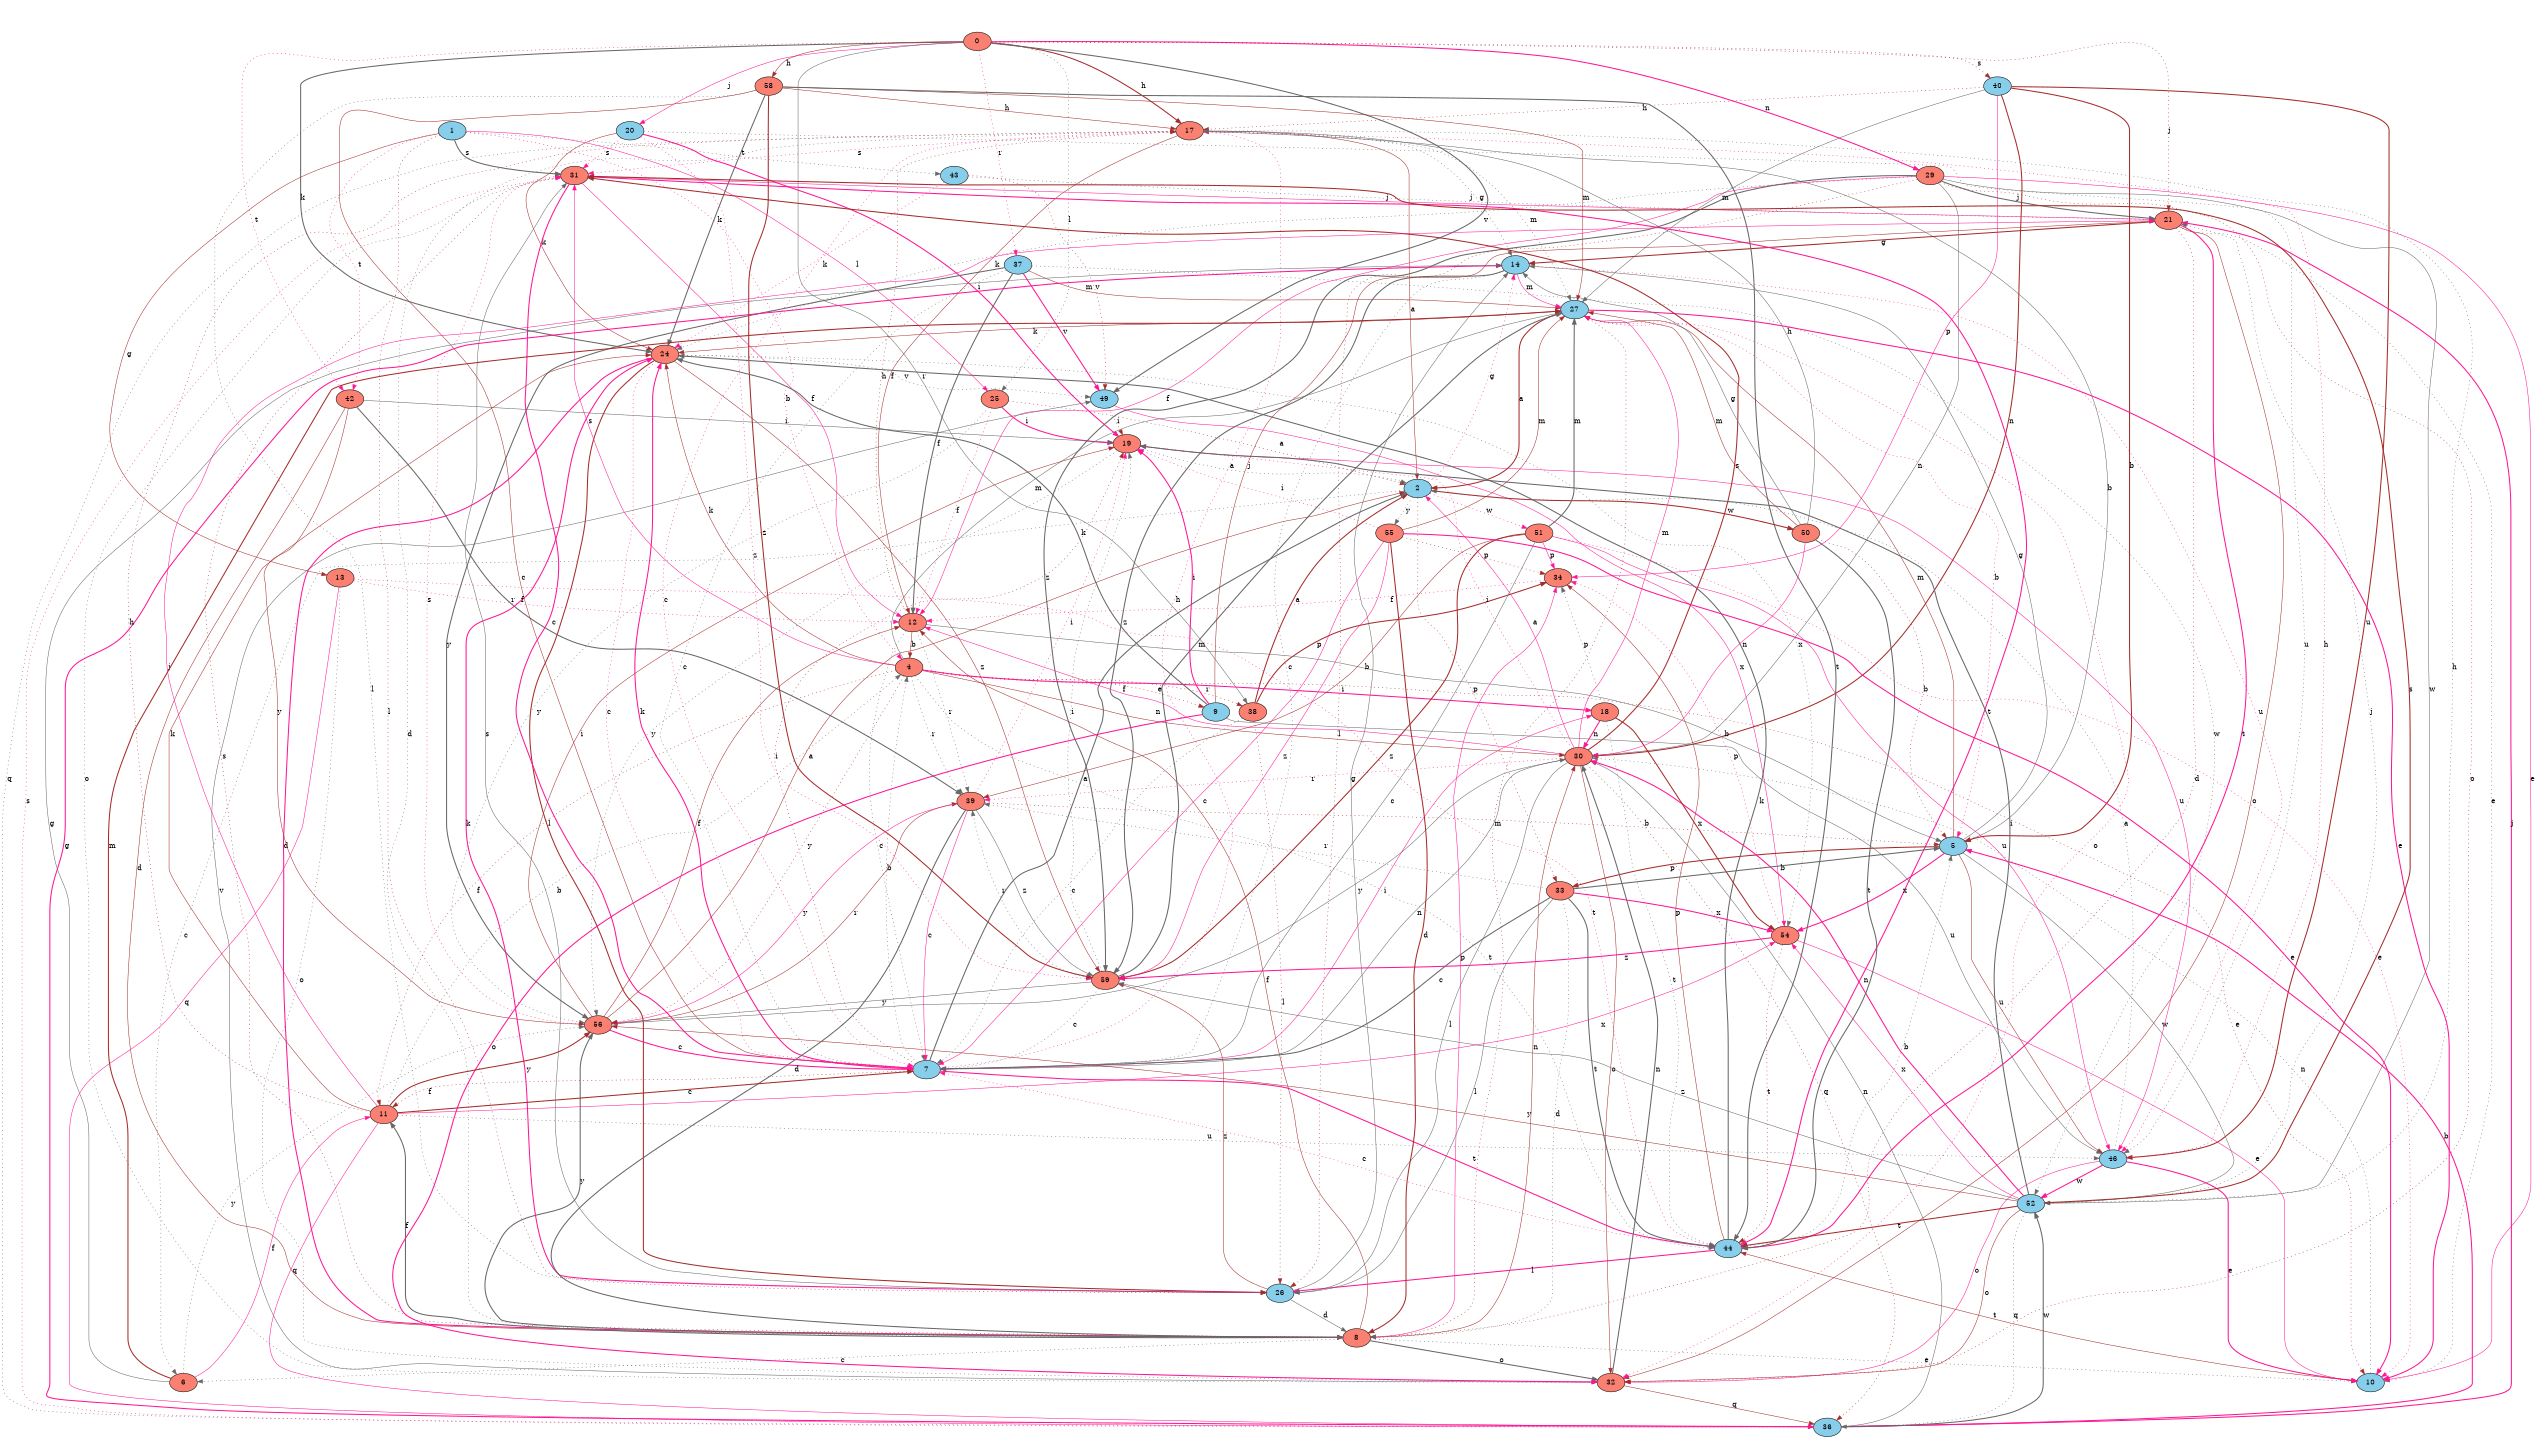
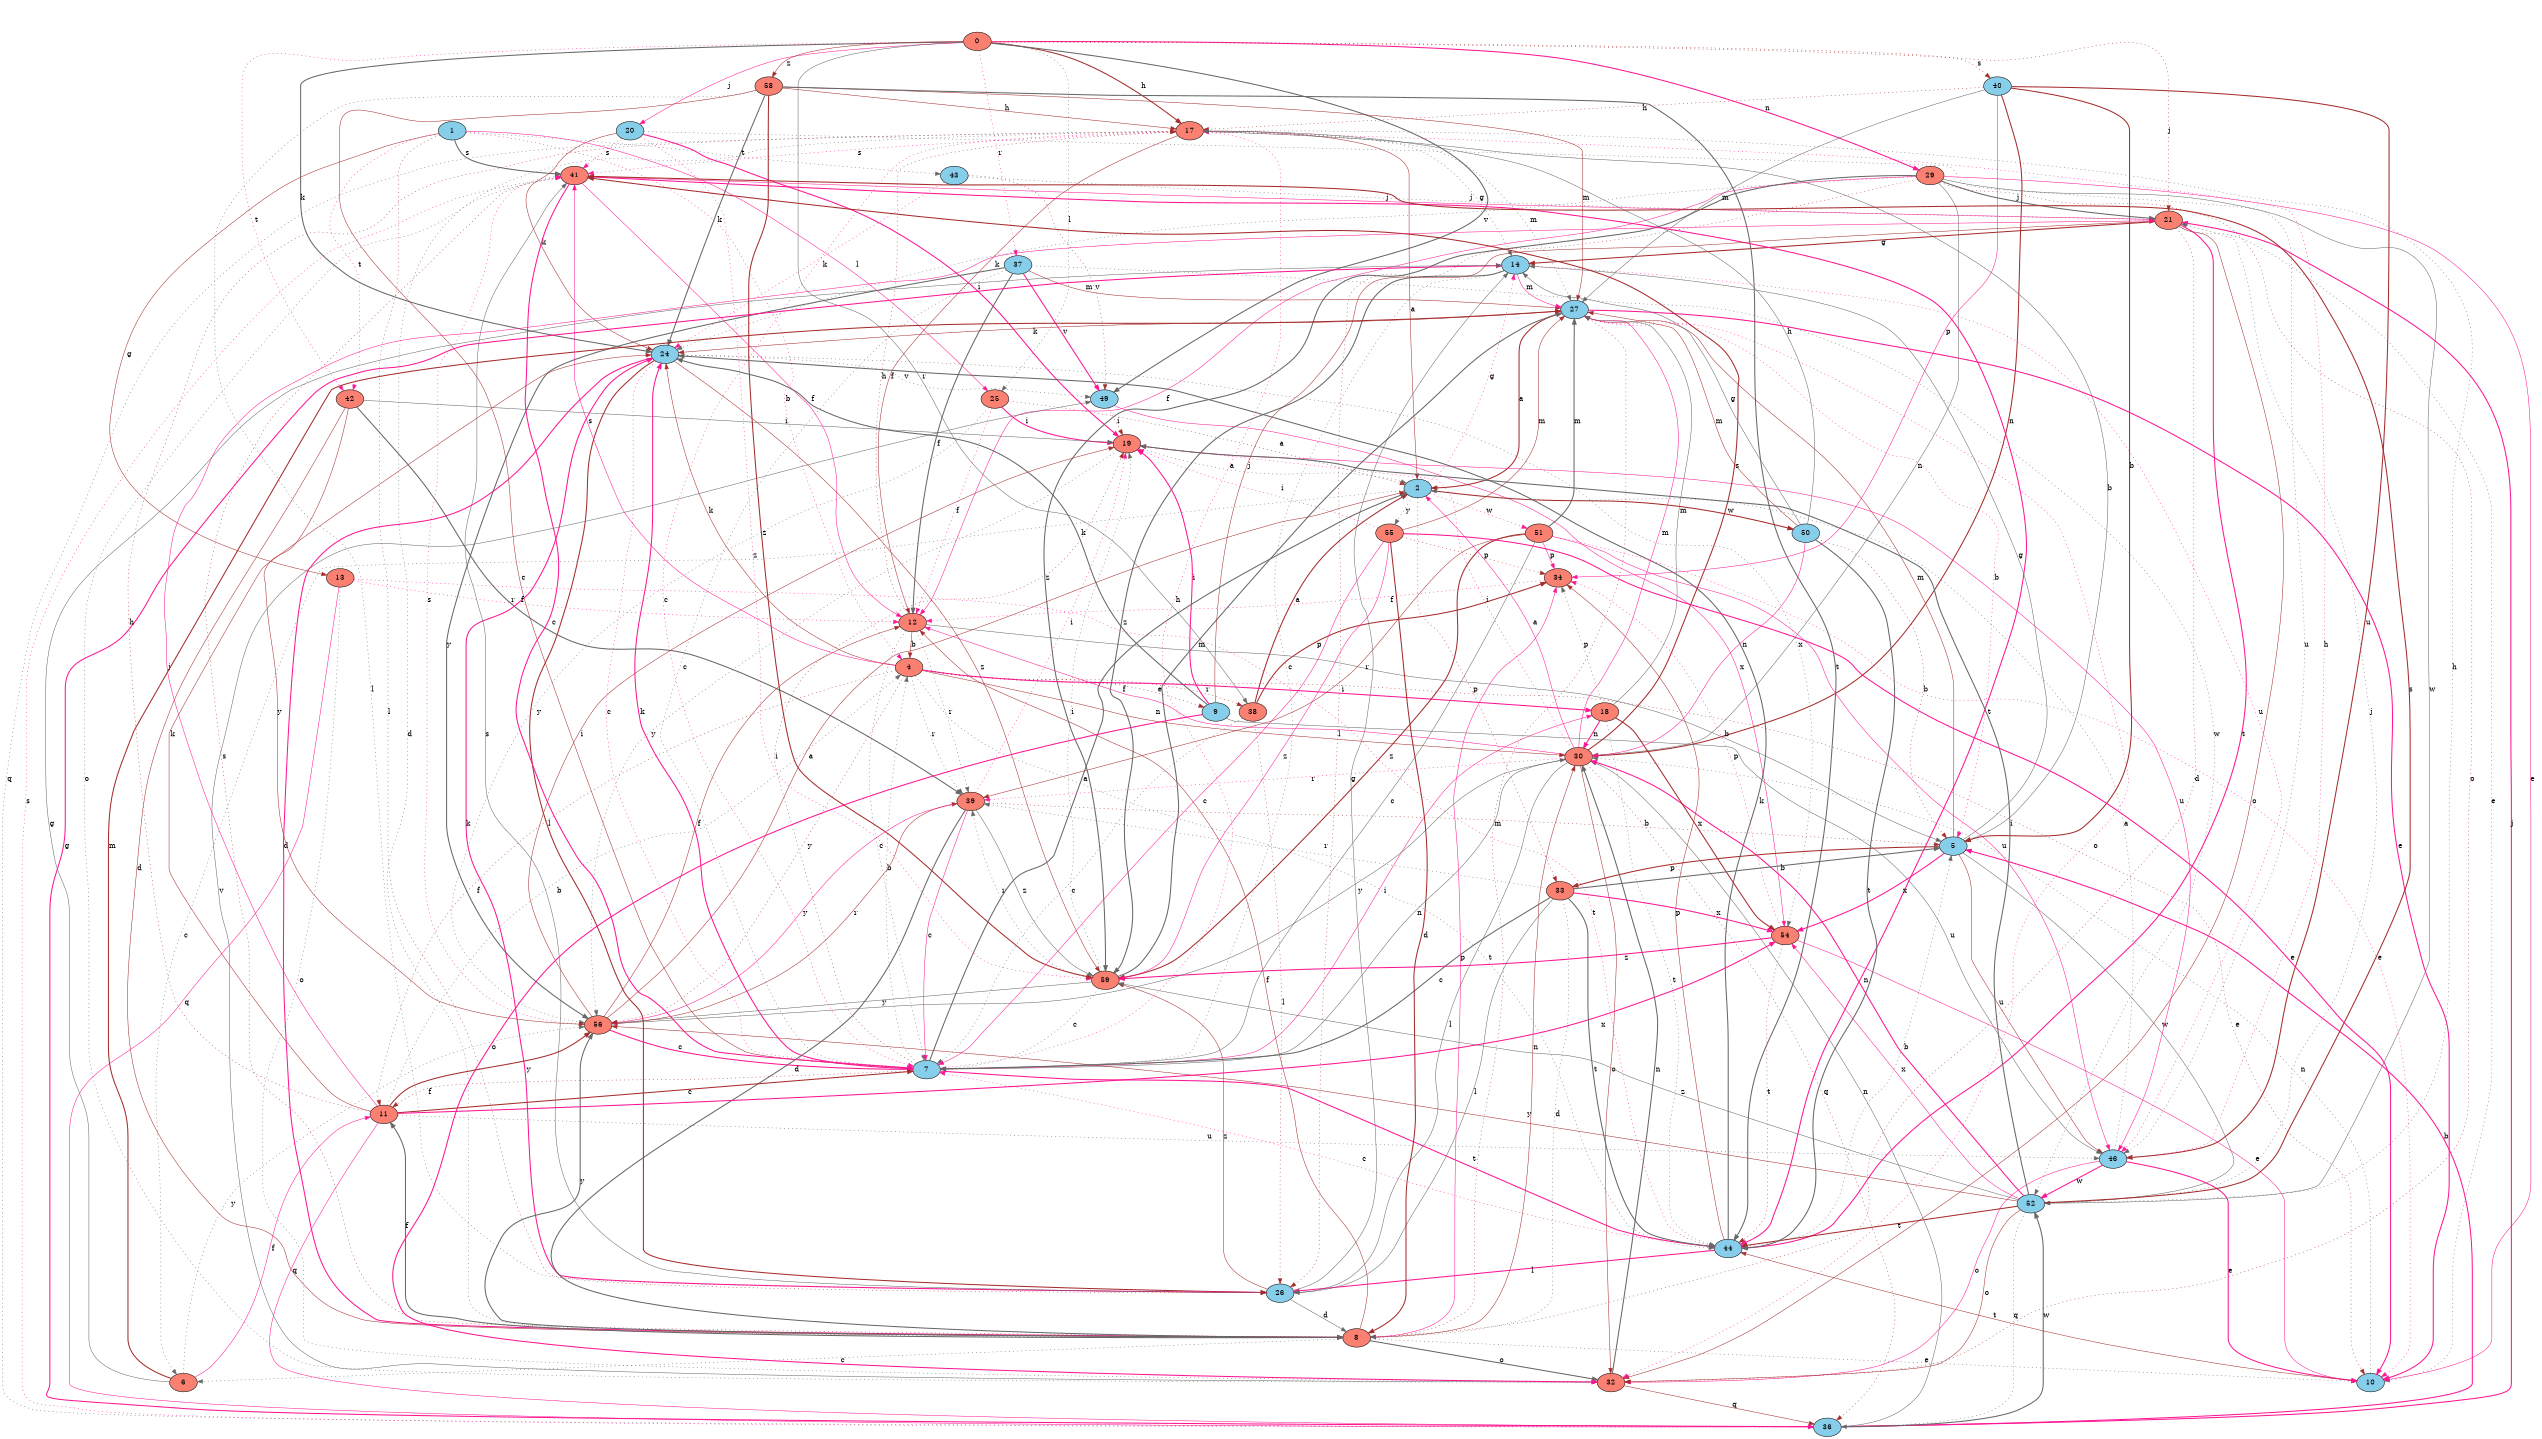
(789, 64) -> (789, 64)
(575, 175) -> (575, 175)
(665, 354) -> (665, 354)
(1174, 418) -> (1682, 489)
(1806, 533) -> (1806, 533)
(1367, 667) -> (1367, 667)
(1059, 1084) -> (1059, 1084)
